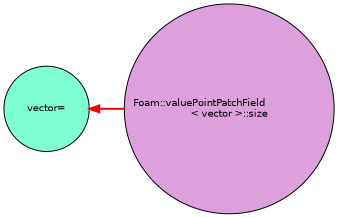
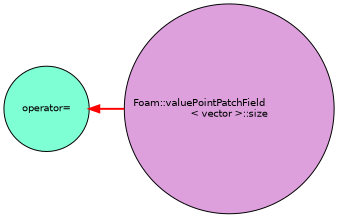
(47, 109) -> (47, 109)
